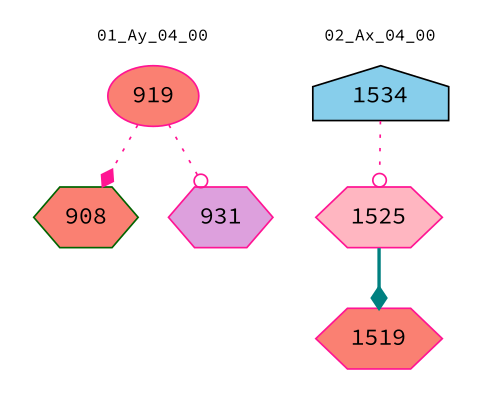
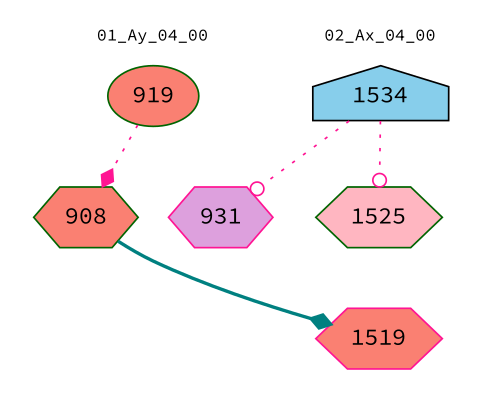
(153, 96) -> (153, 96)
(183, 150) -> (310, 150)
(379, 217) -> (379, 217)
(379, 268) -> (212, 286)
